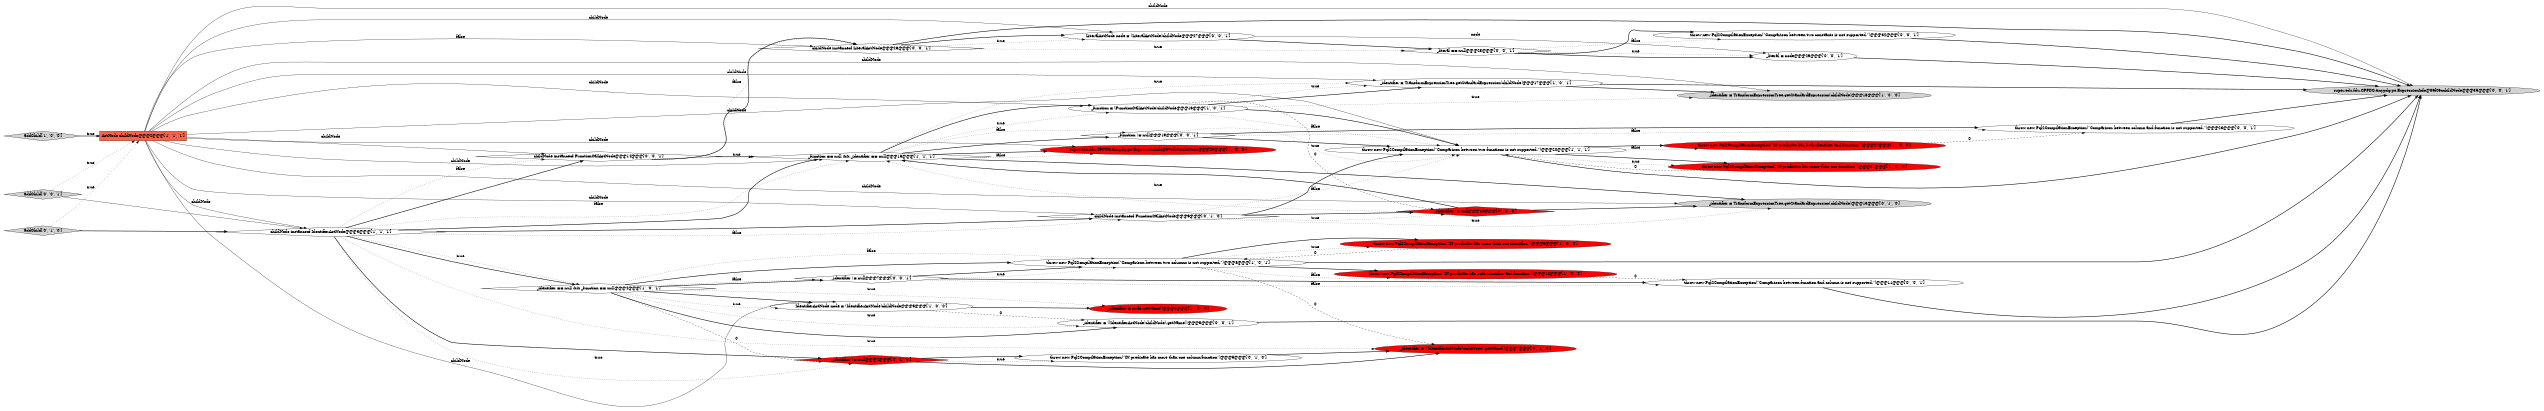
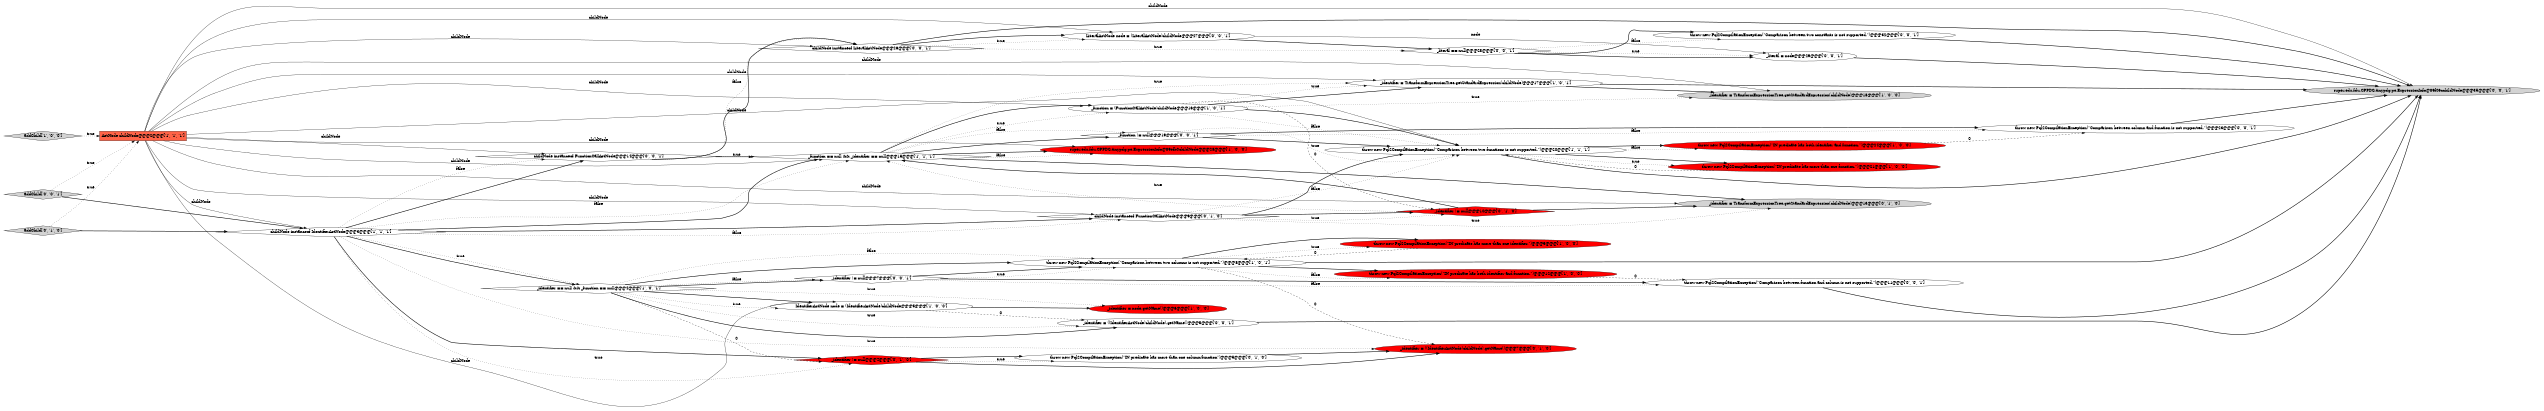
(461, 37) -> (461, 37)
(89, 136) -> (89, 136)
(181, 212) -> (181, 212)
